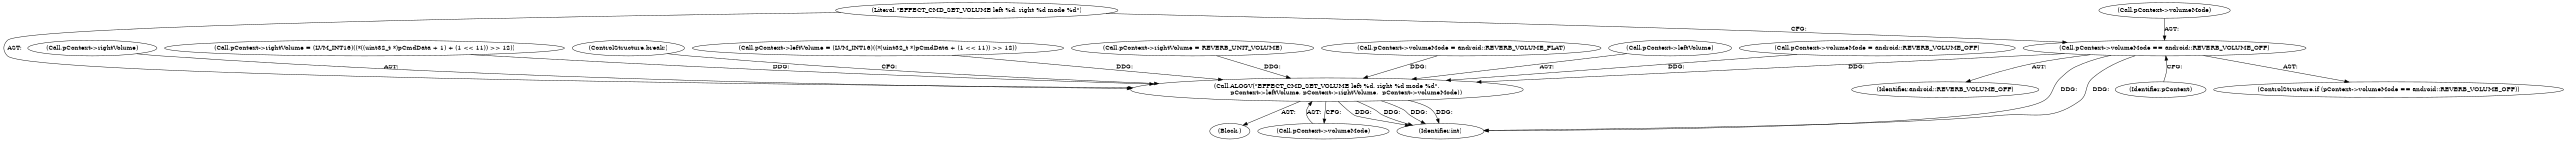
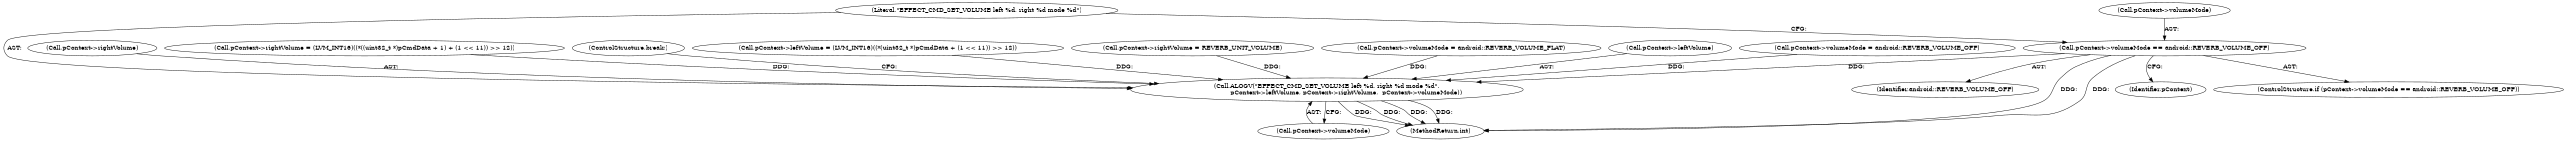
(2167, 71) -> (2146, 67)
(1230, 131) -> none
(1440, 131) -> (1440, 131)
